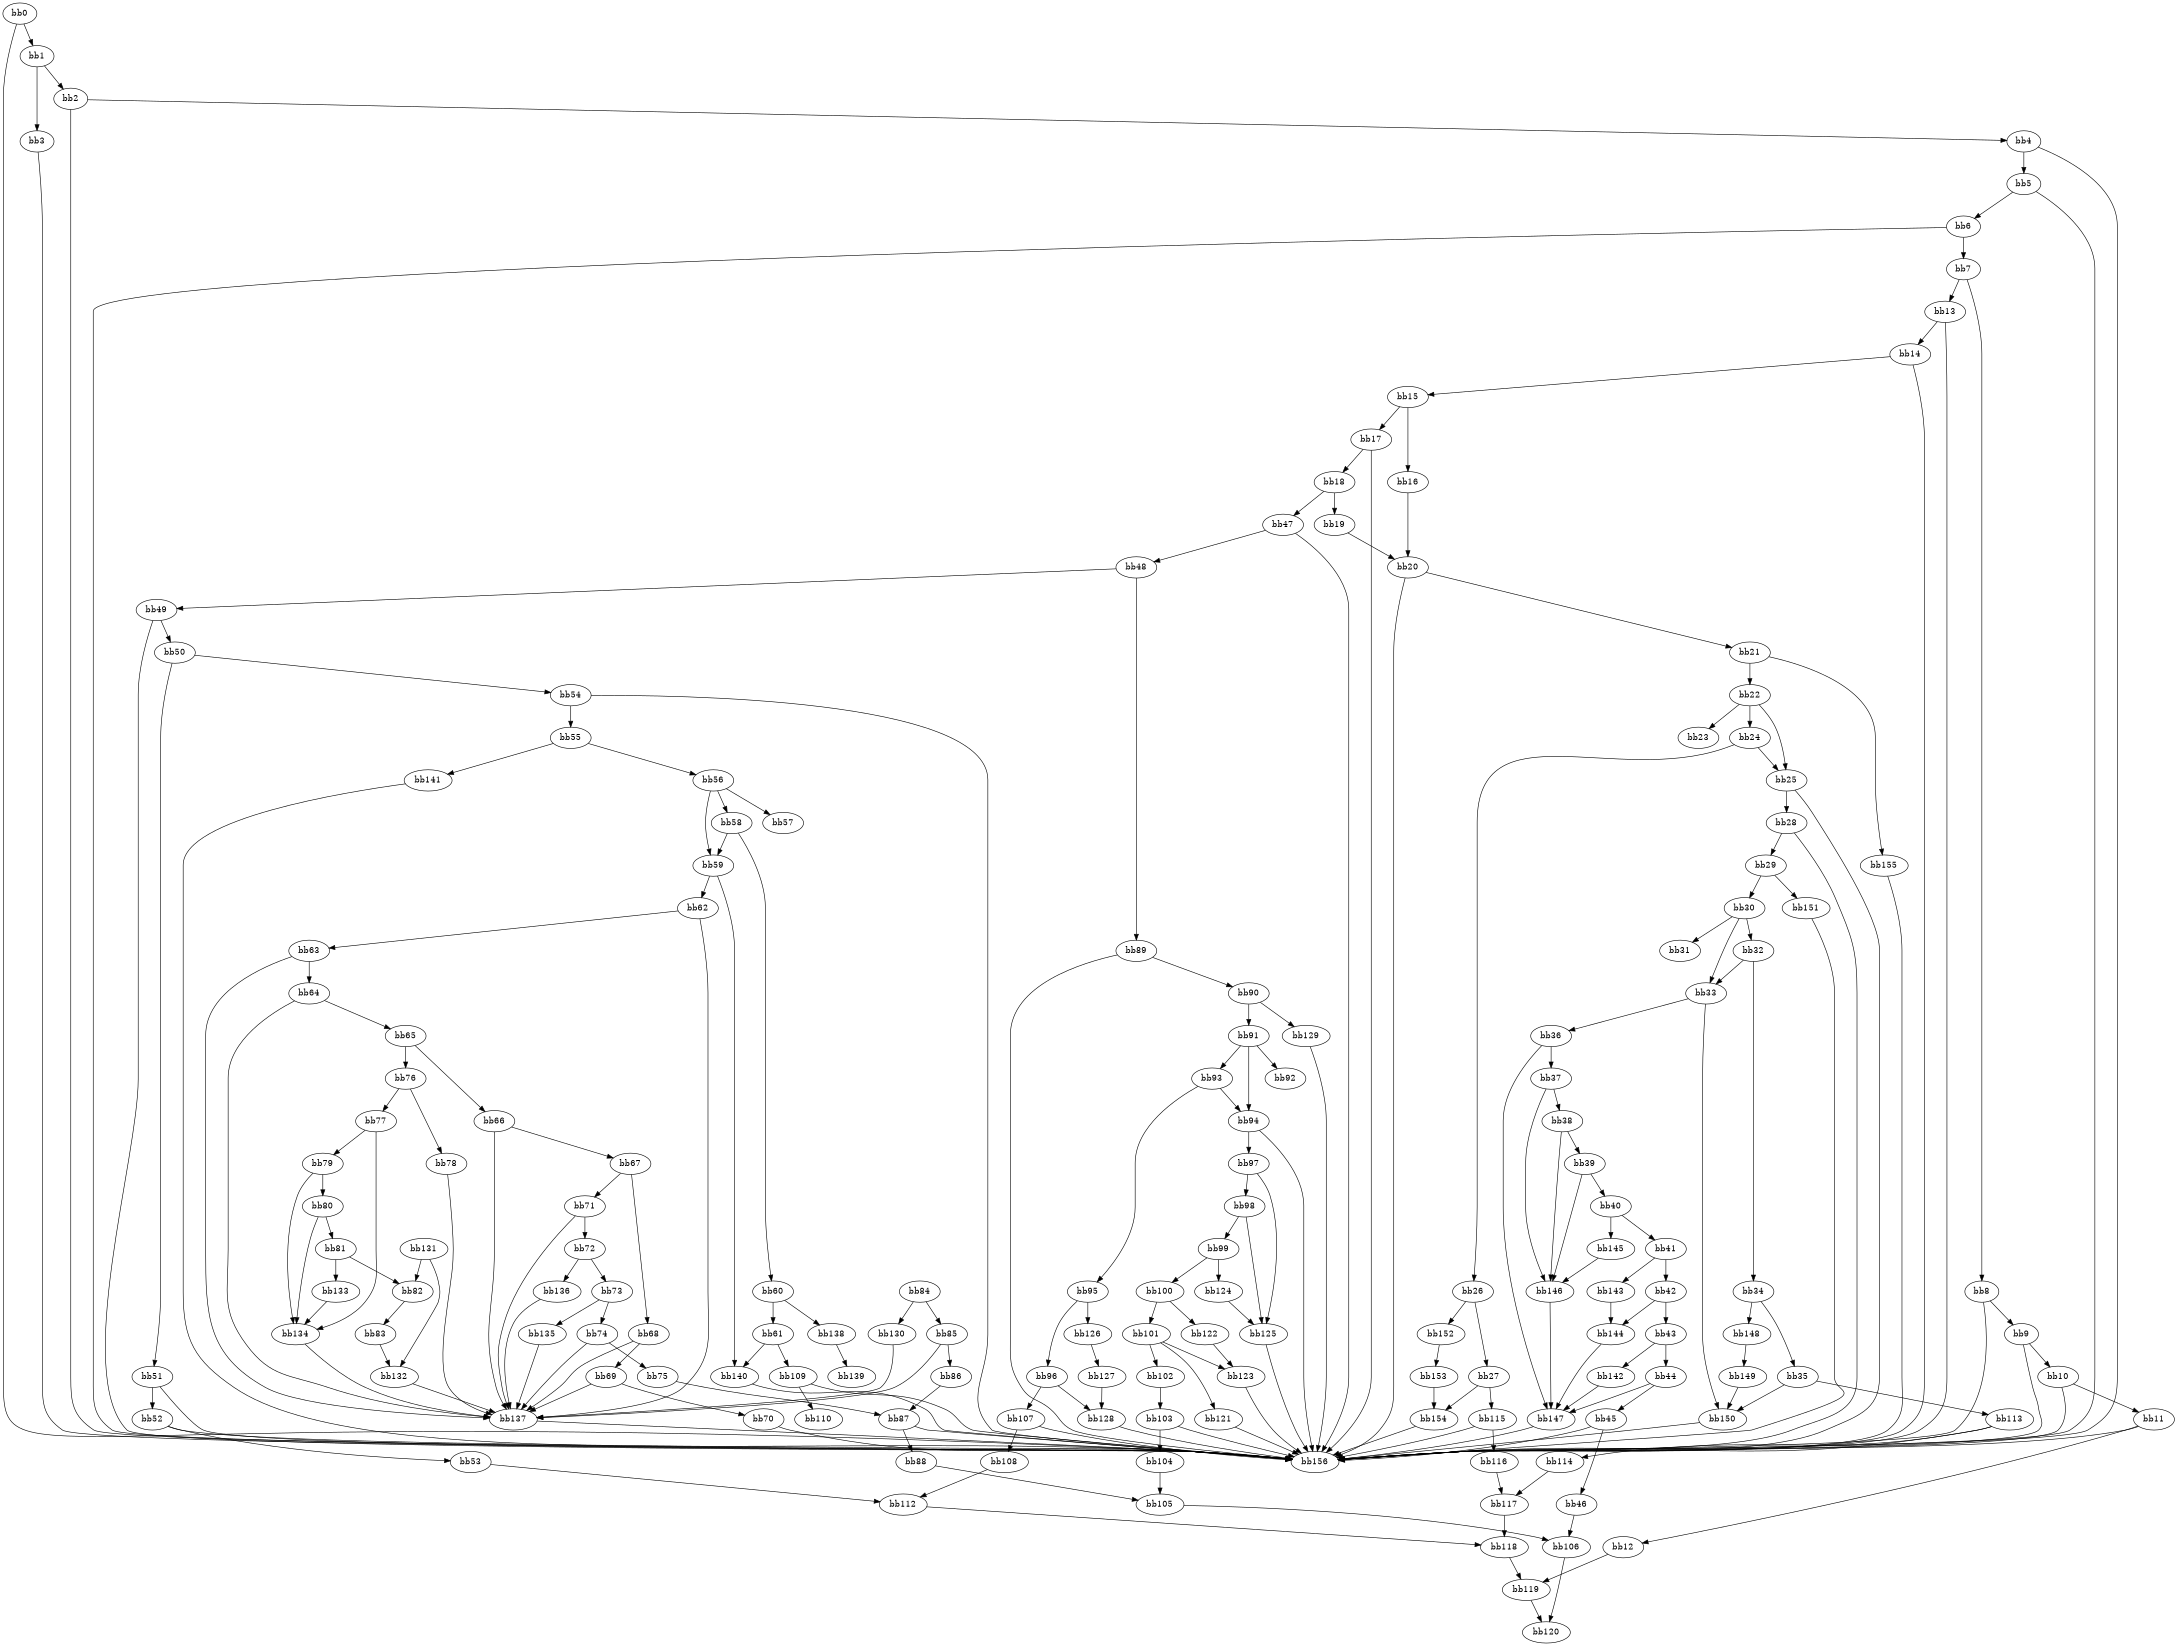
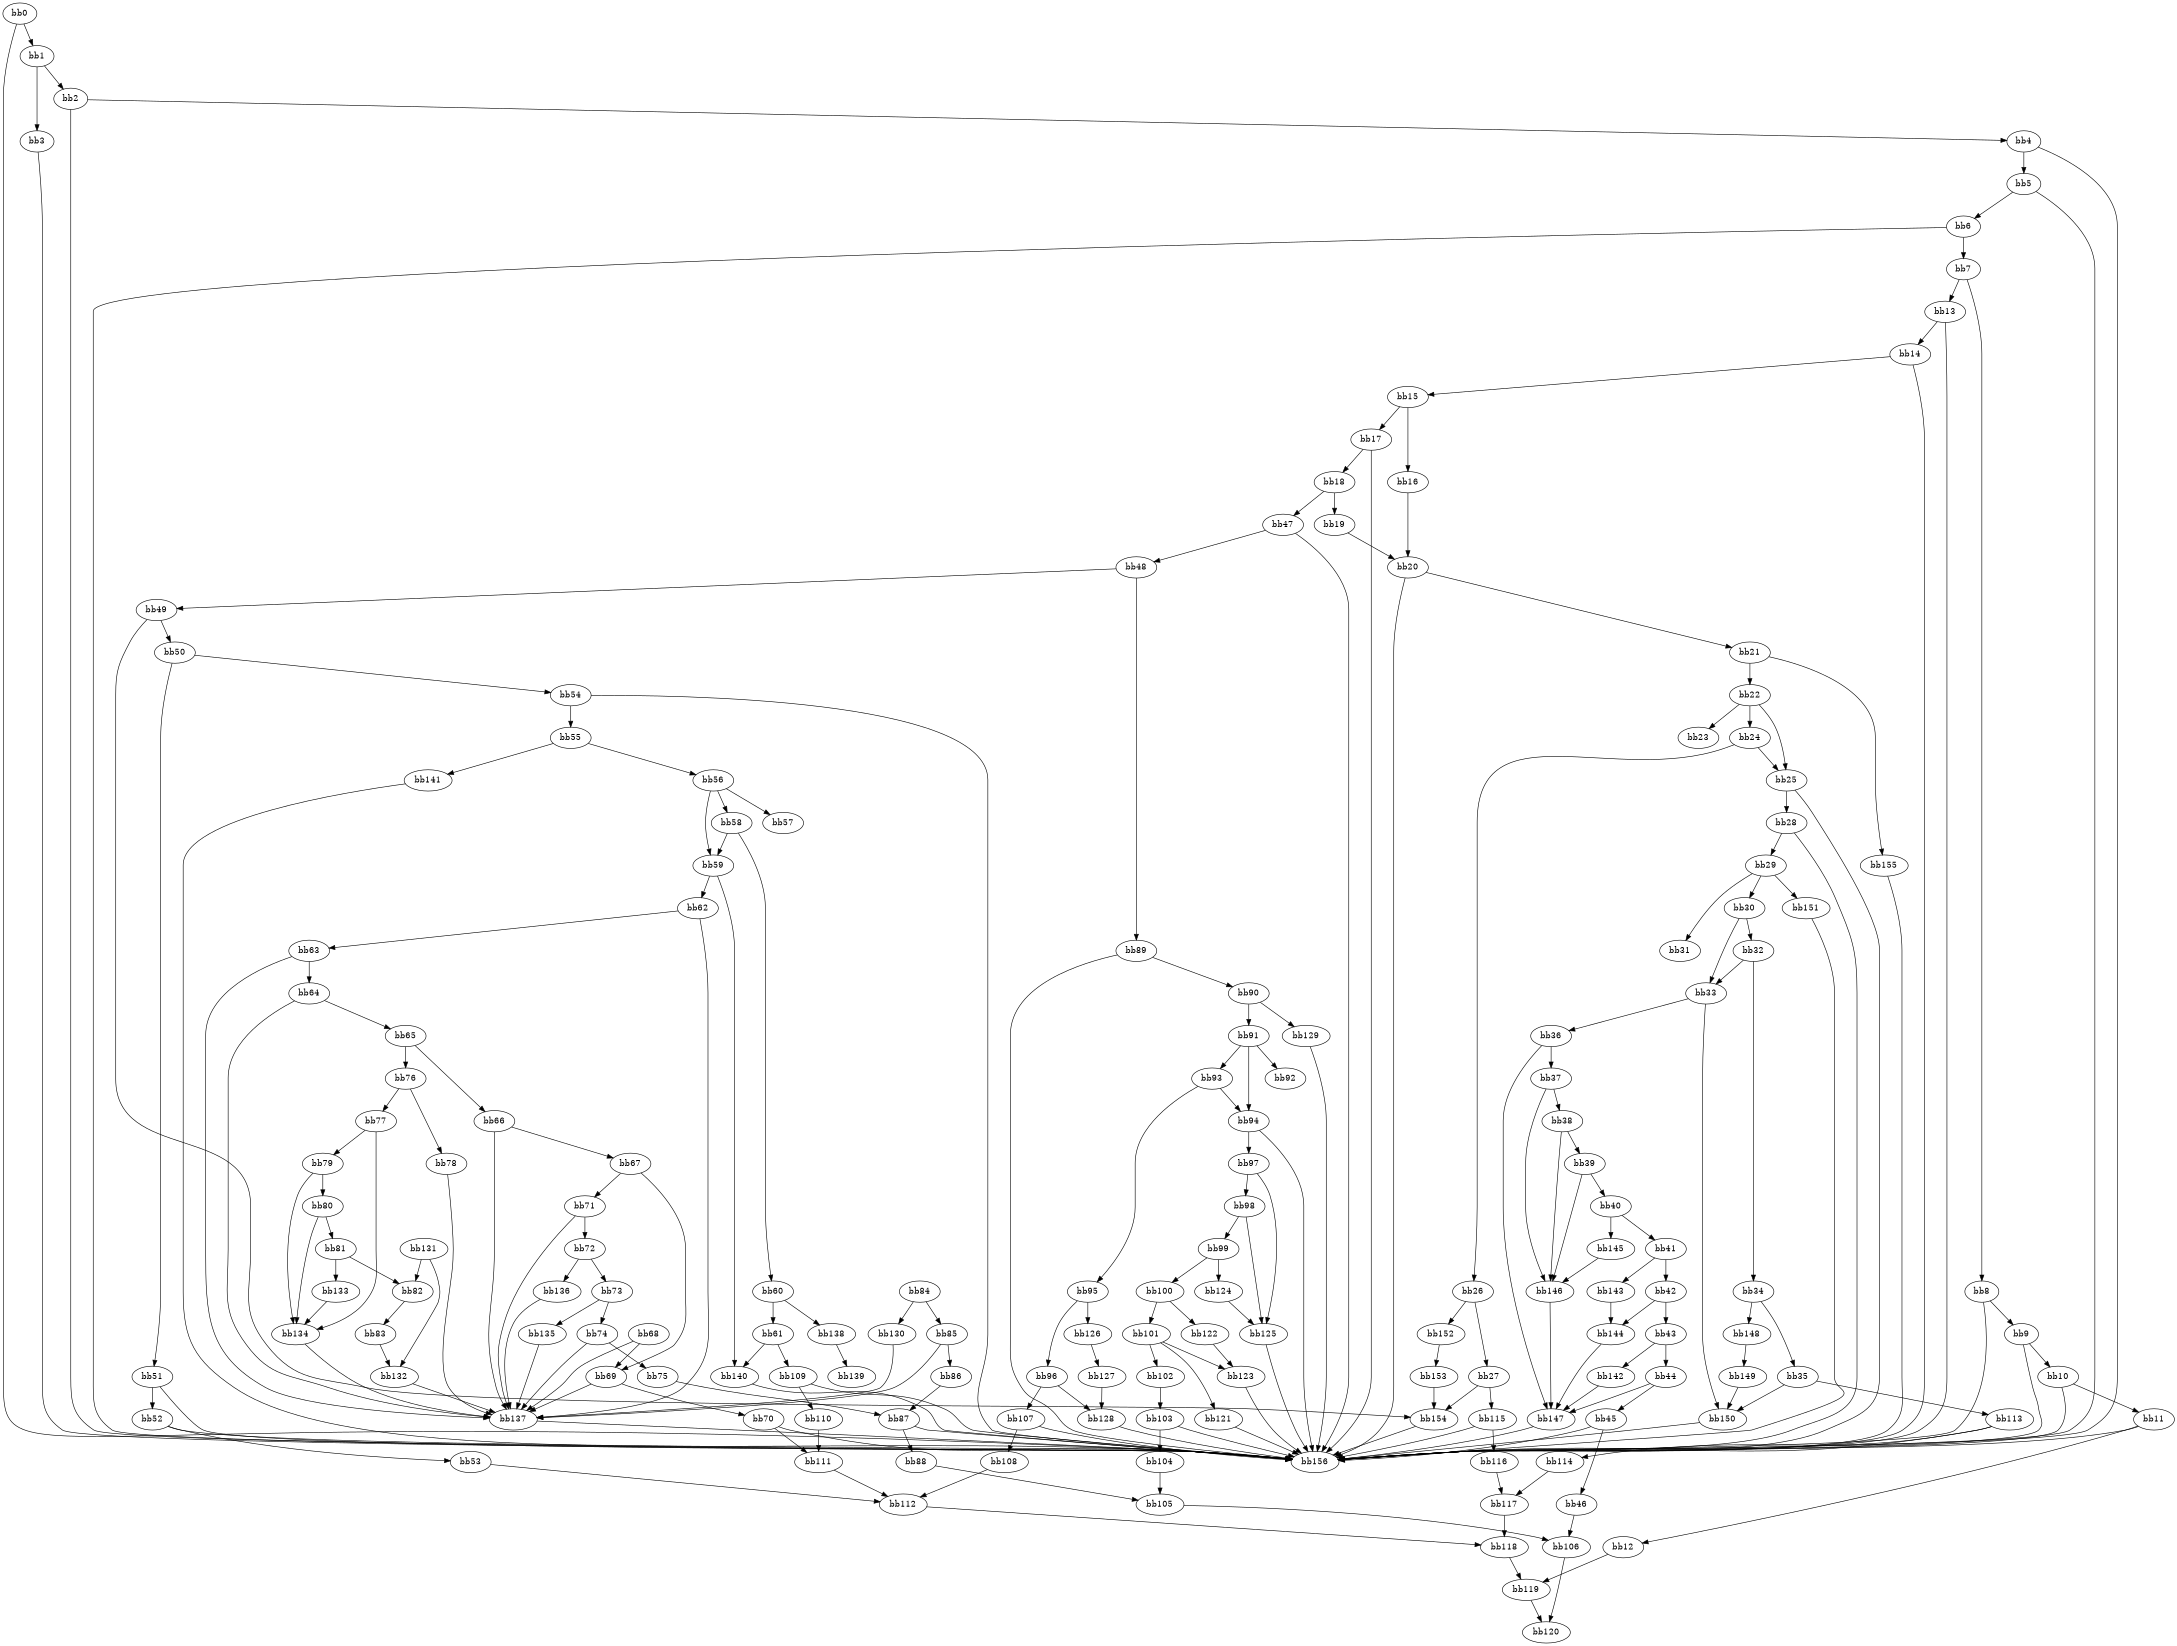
(1715, 928) -> (1717, 900)
(639, 1246) -> (686, 1279)
(114, 1407) -> (423, 1394)
none -> (819, 1462)
